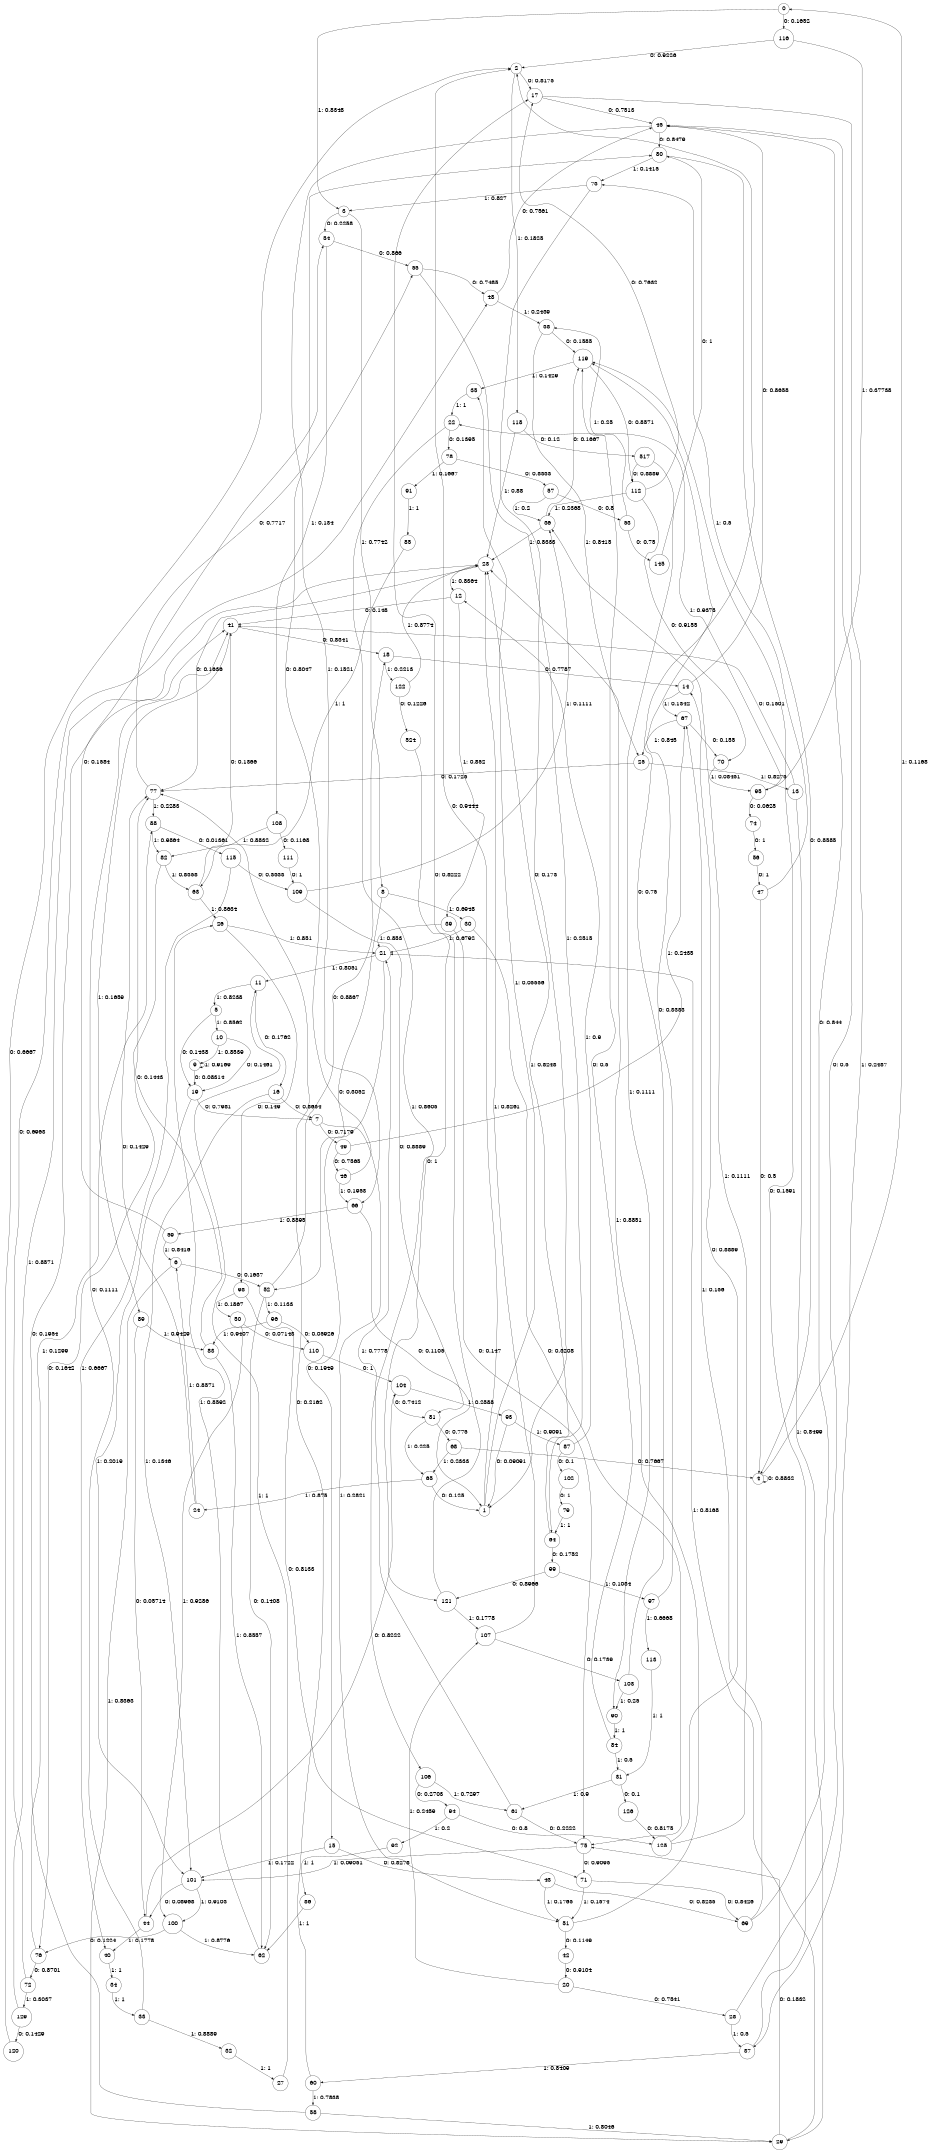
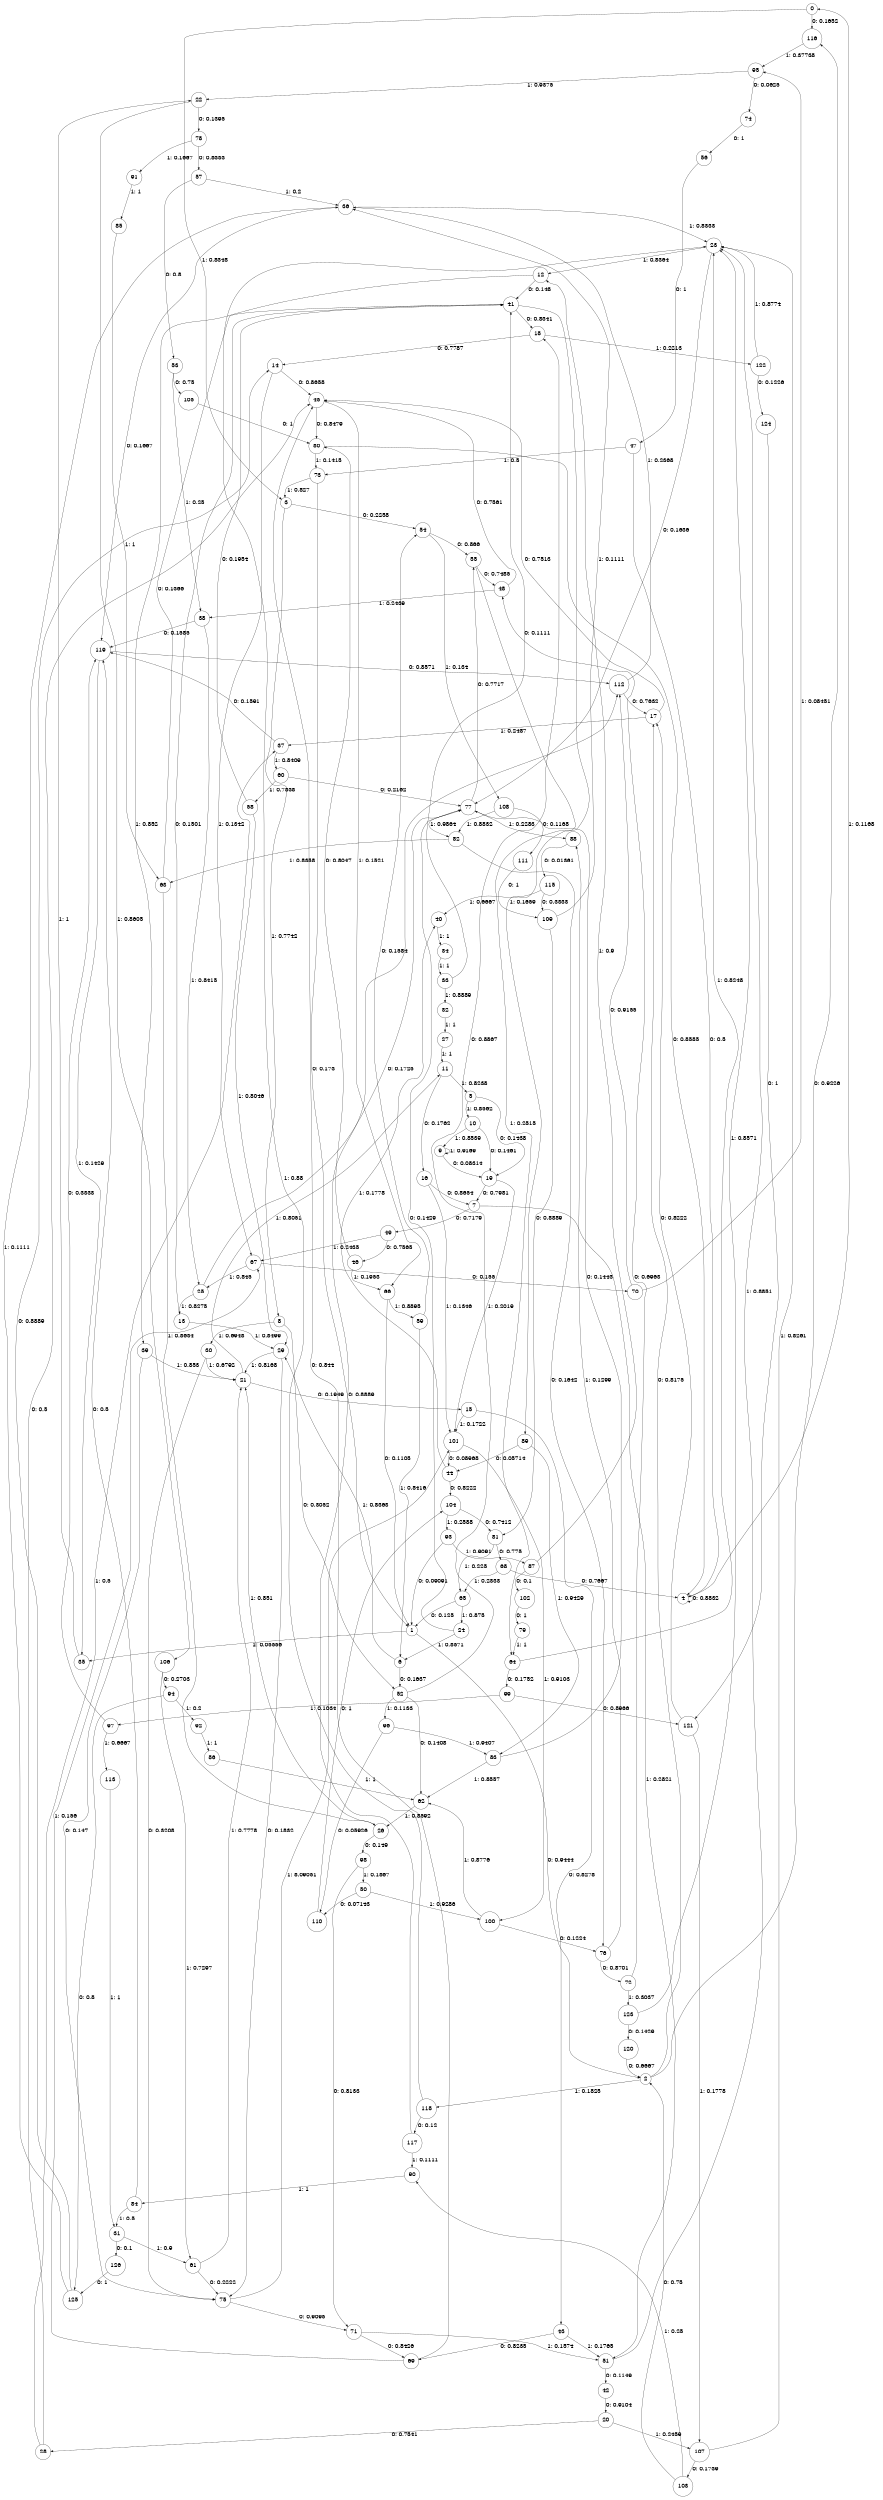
(649, 54) -> (814, 1084)
(645, 457) -> (412, 2143)
(659, 564) -> (189, 400)
(674, 637) -> (613, 991)
(411, 741) -> (766, 424)
(153, 841) -> (429, 826)
(662, 1619) -> (120, 1743)
(663, 1829) -> (109, 2283)
(350, 1863) -> (303, 1875)
(22, 2017) -> (628, 2015)
